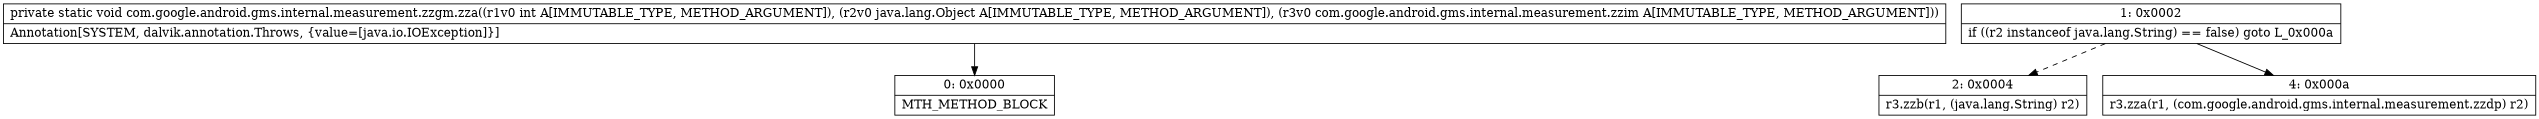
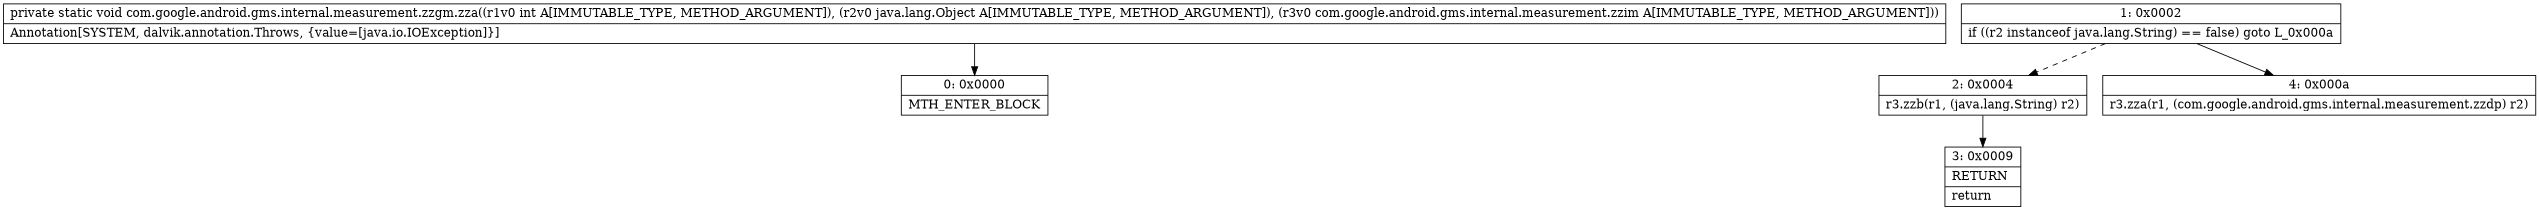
(975, 105) -> (975, 105)
none -> (1983, 177)
